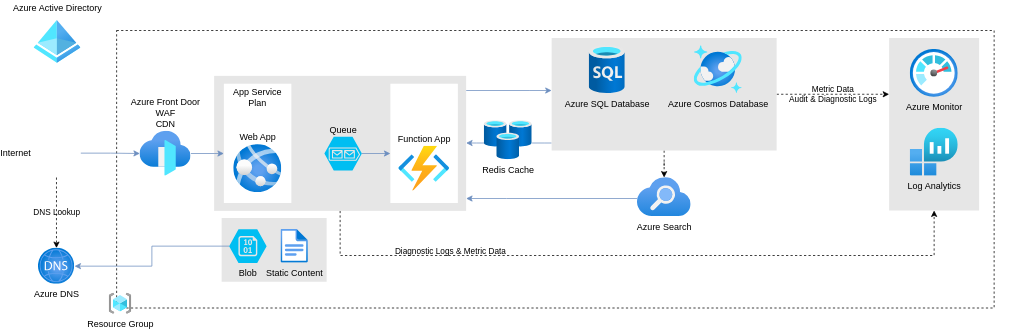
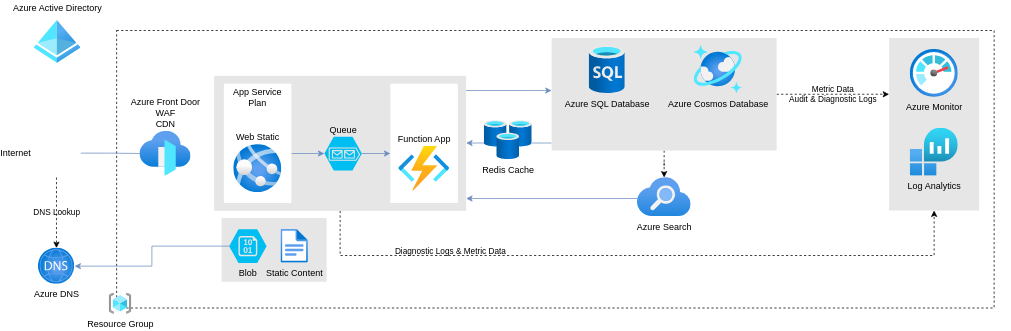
(258, 137) -> (258, 137)
(133, 153) -> (135, 153)
(204, 153) -> none
none -> (305, 153)
